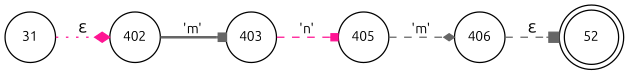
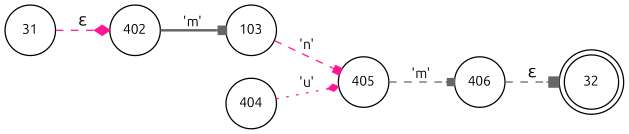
(75, 37) -> (75, 30)
(251, 37) -> (251, 30)
(416, 37) -> (417, 82)
(591, 37) -> (591, 82)
none -> (251, 104)
